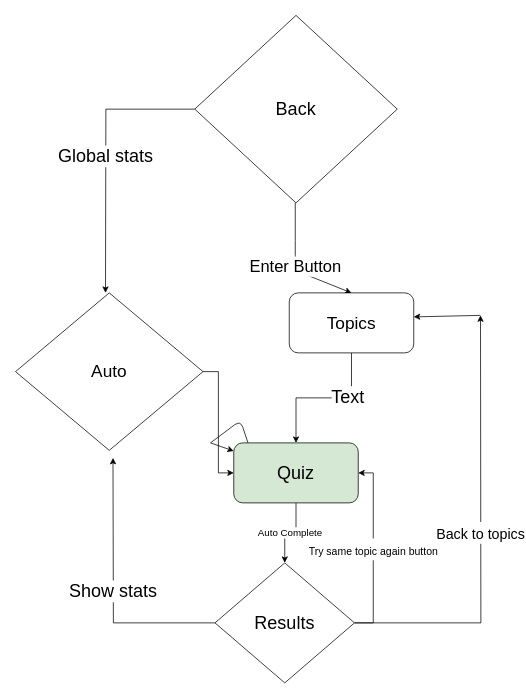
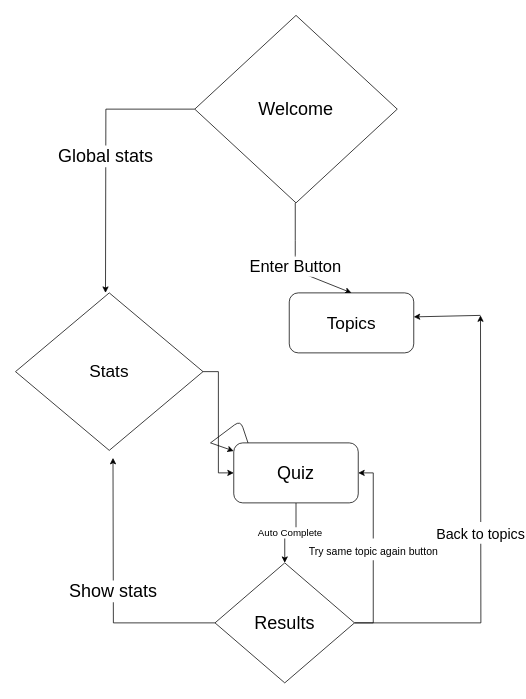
(296, 109) -> (296, 109)
(109, 372) -> (109, 372)
(351, 384) -> none
(296, 473) -> (296, 473)
